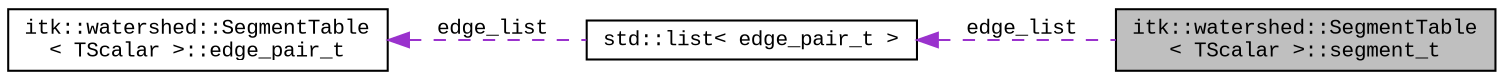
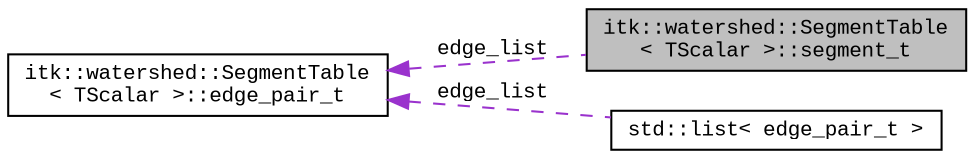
(1027, 40) -> (498, 62)
